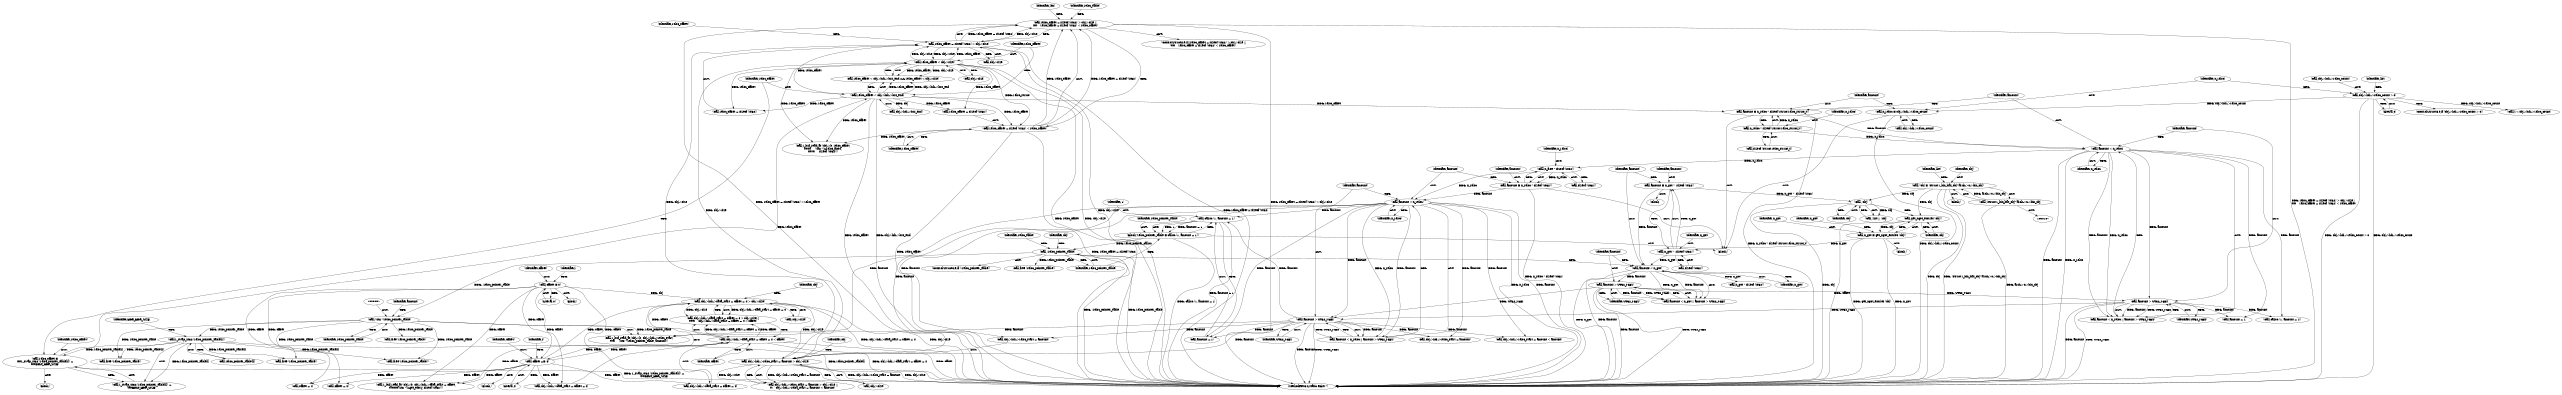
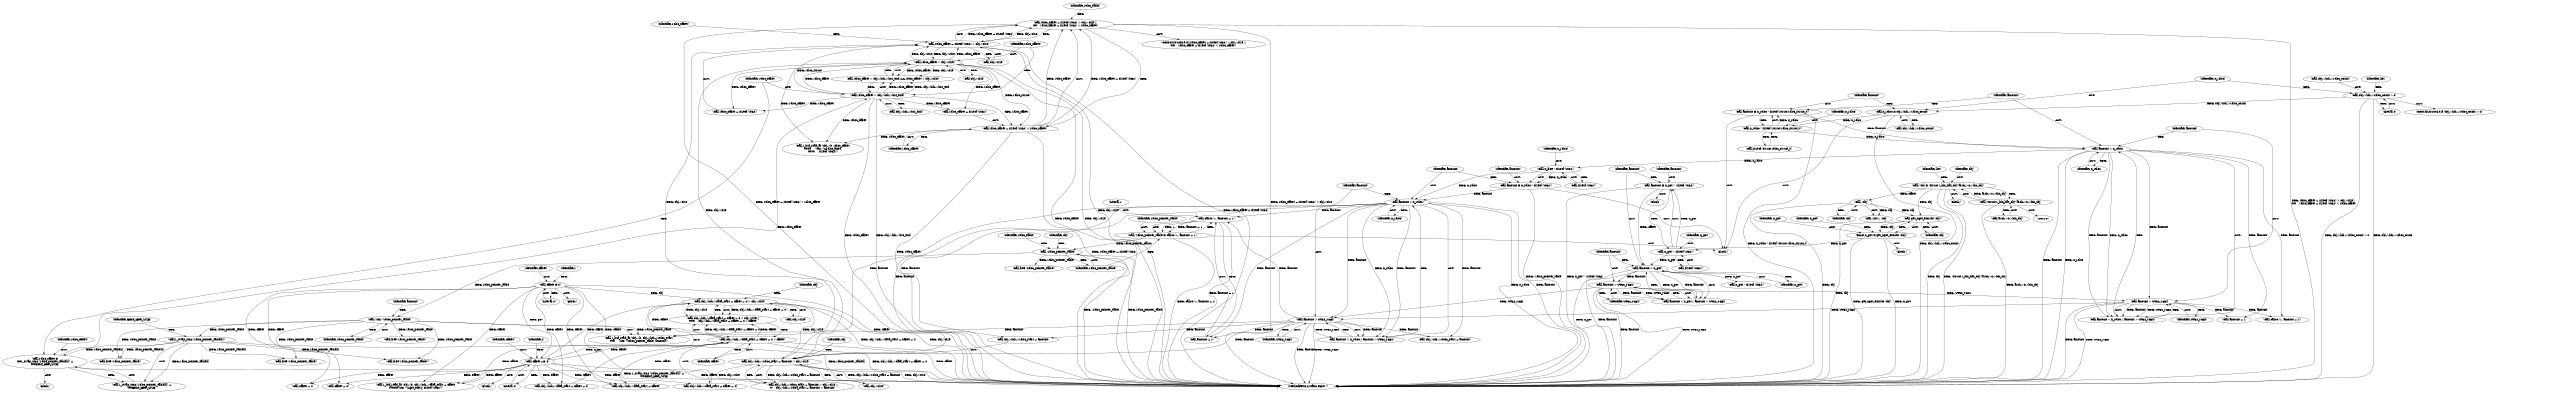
(1045, 6) -> none
(810, 71) -> (810, 71)
(902, 104) -> (902, 104)
(2420, 104) -> (2420, 104)
(1317, 105) -> (831, 71)
(1016, 112) -> (1016, 112)
(2529, 112) -> none
none -> (1837, 120)
(1775, 137) -> (1775, 137)
(1527, 175) -> none
(1908, 194) -> (1908, 194)
(2013, 194) -> (2013, 194)
(1772, 195) -> (1582, 362)
(1116, 202) -> (1116, 202)
(1908, 211) -> (1908, 211)
(1861, 213) -> none
none -> (2007, 219)
(1648, 227) -> (1648, 227)
(1163, 235) -> (1163, 235)
(1881, 235) -> (1881, 235)
(1352, 259) -> (1667, 291)
(961, 269) -> none
(1544, 277) -> (1544, 277)
(492, 285) -> (492, 285)
(1842, 293) -> (1842, 293)
(374, 302) -> none
(132, 320) -> (132, 320)
(536, 320) -> (536, 320)
(595, 330) -> (595, 330)
none -> (951, 335)
(1529, 340) -> none
(594, 350) -> (594, 350)
(237, 362) -> none
(535, 375) -> (535, 375)
none -> (914, 382)
none -> (636, 387)
